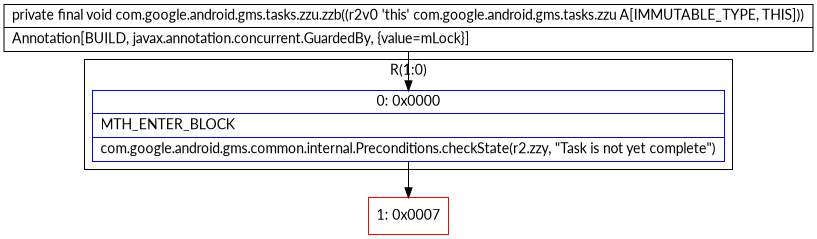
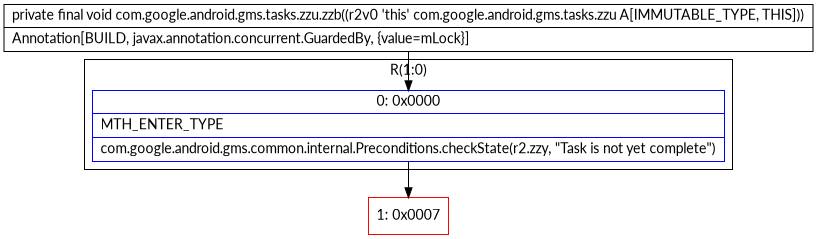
(168, 125) -> (162, 125)
